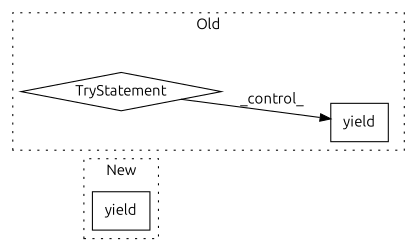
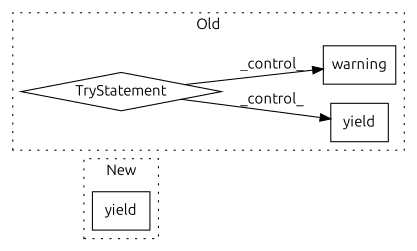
none -> (360, 65)
